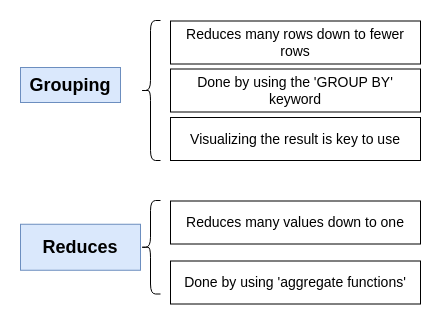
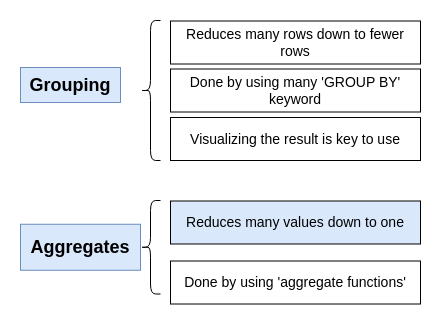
(296, 91) -> (296, 91)
(296, 223) -> (296, 223)
(81, 248) -> (81, 248)
